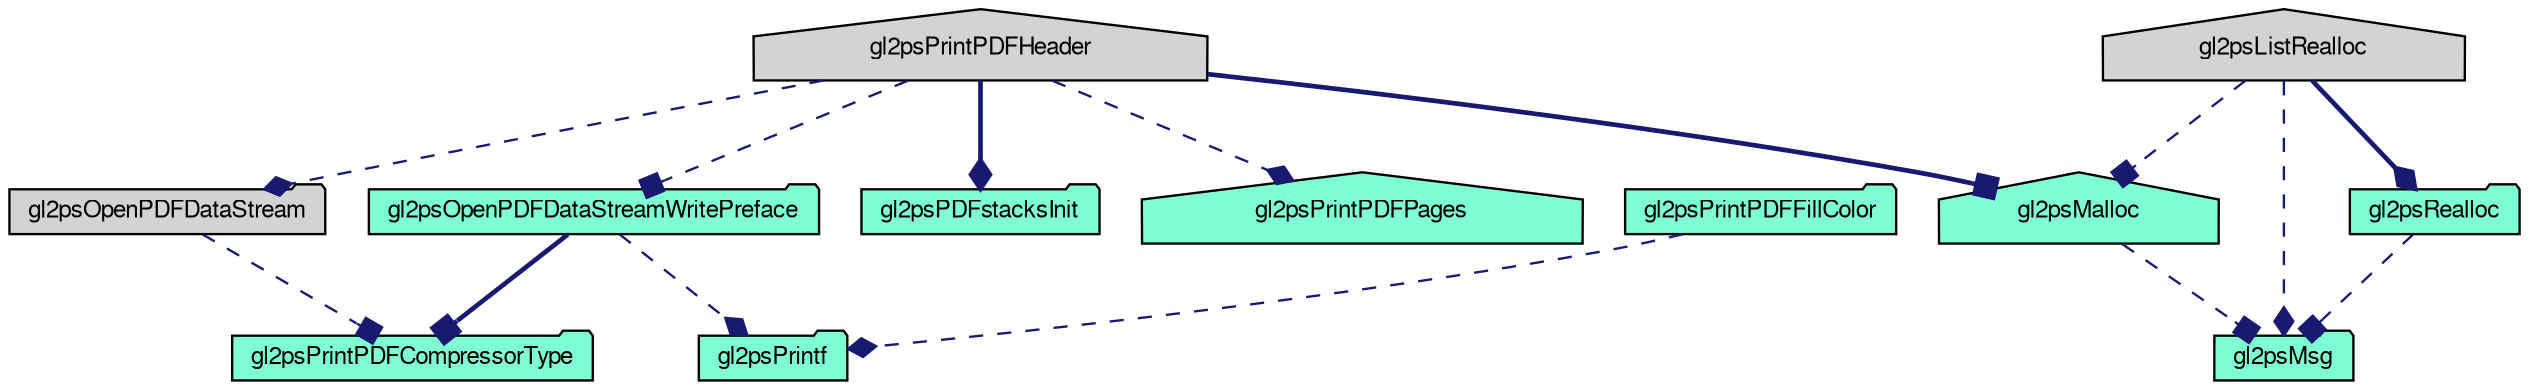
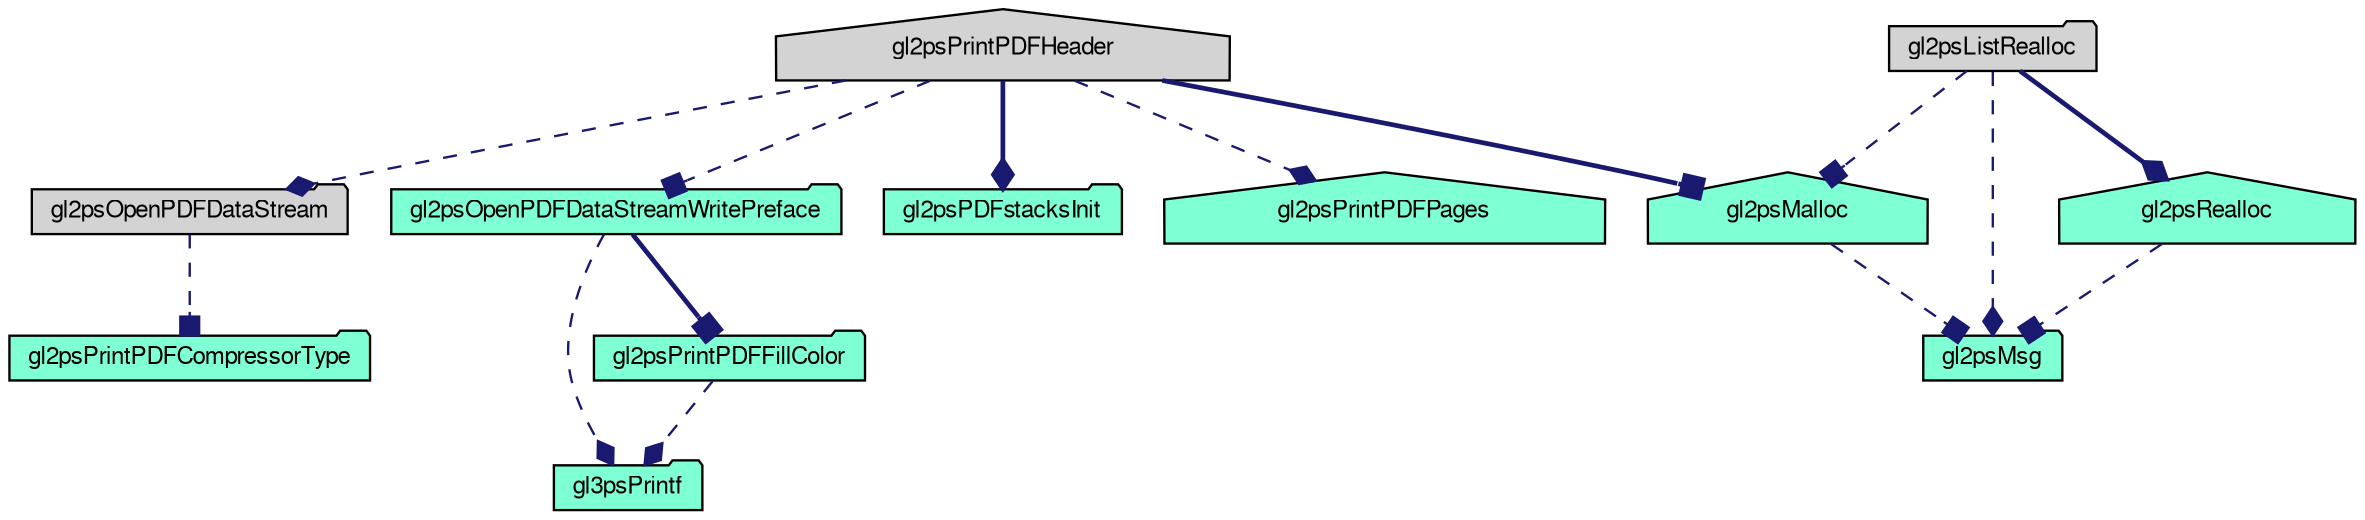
(2284, 49) -> (1993, 49)
(2435, 212) -> (2207, 212)
(513, 278) -> (666, 276)
(773, 358) -> (628, 488)
